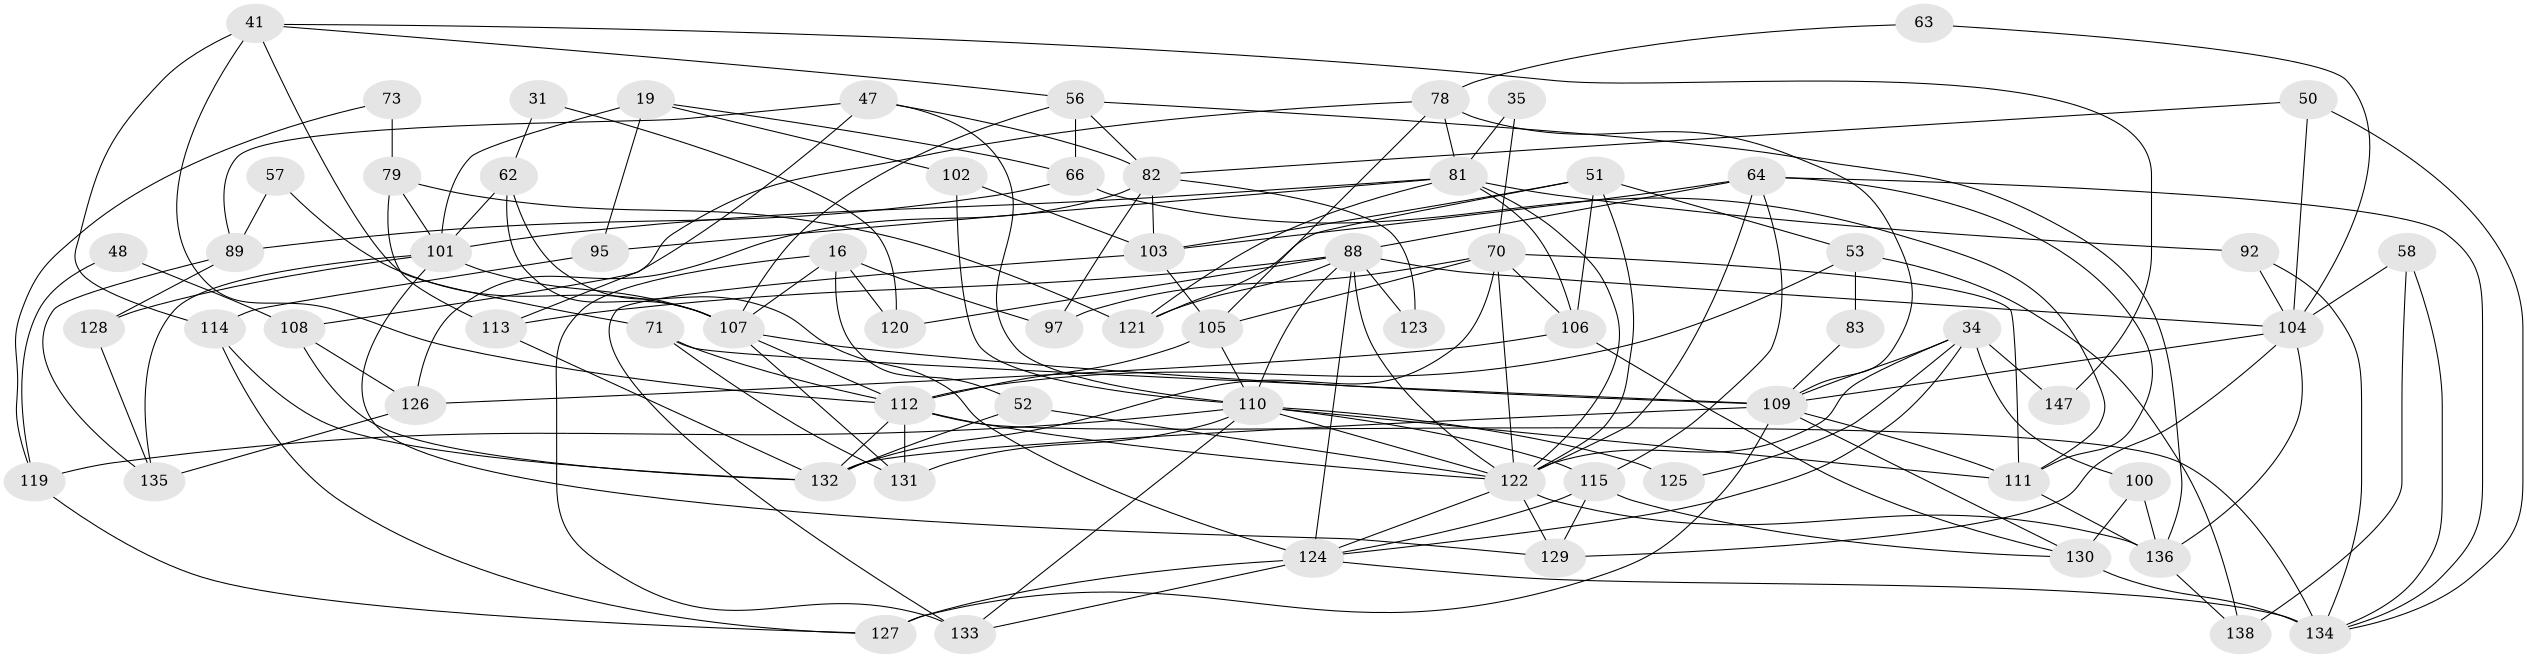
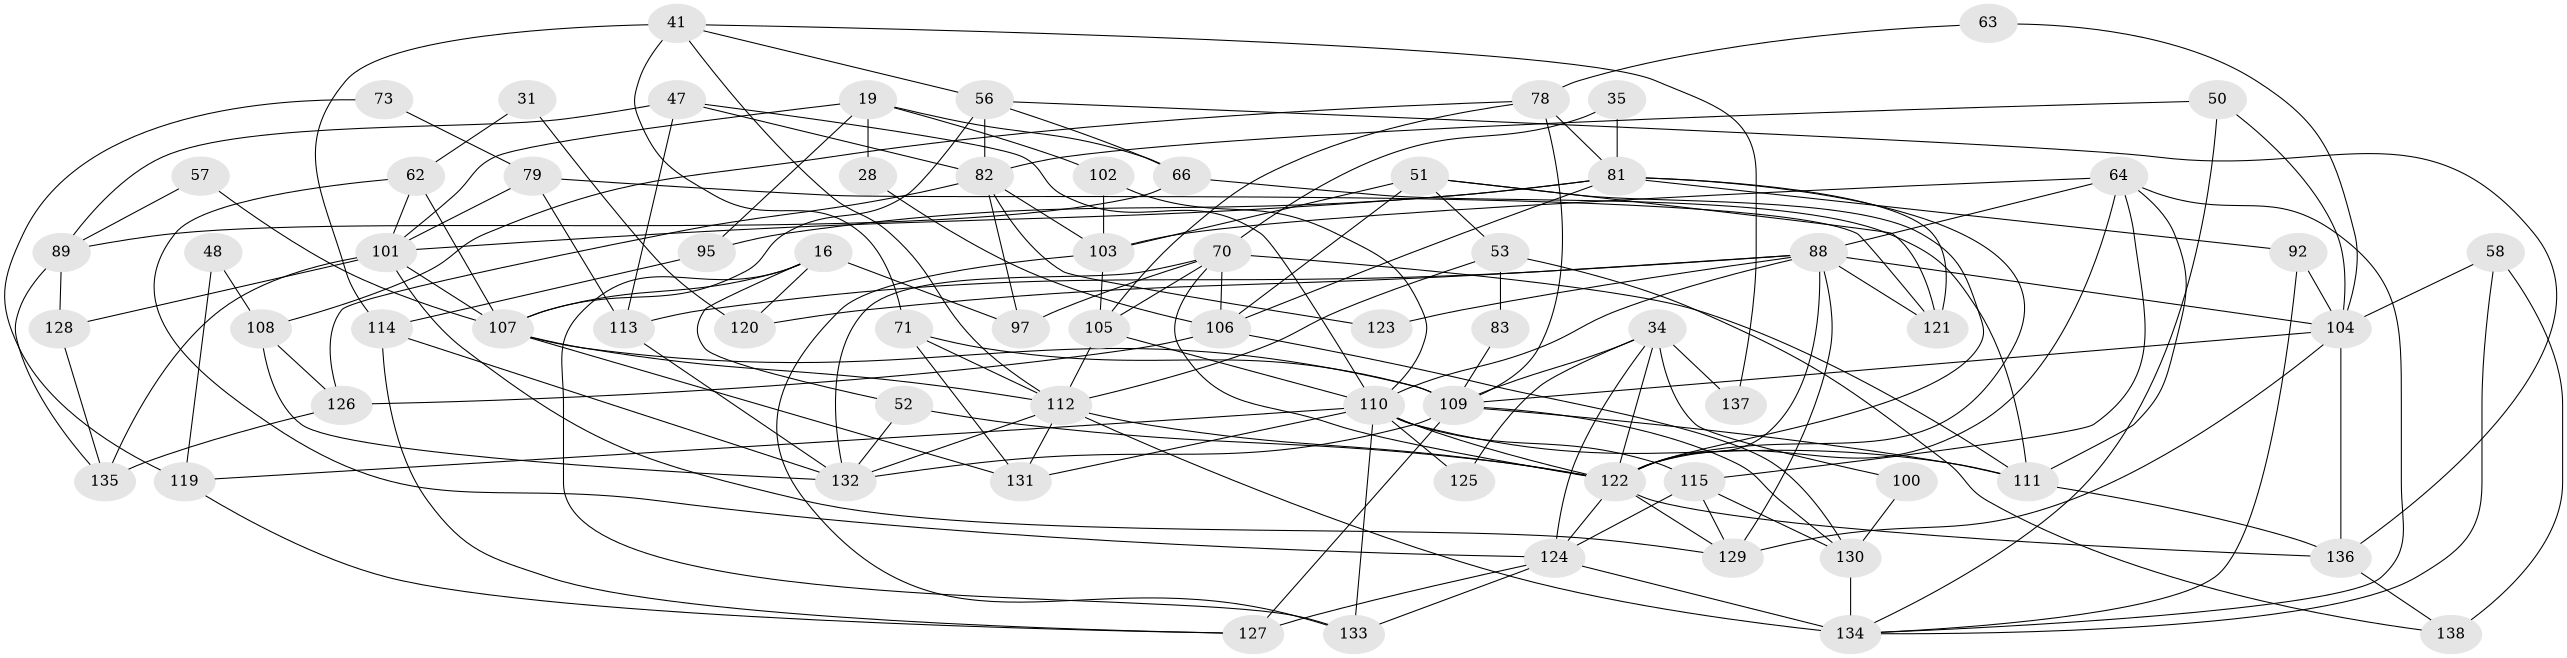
none -> (868, 176)
(1334, 399) -> (1812, 413)
(2059, 405) -> (1736, 405)
(2150, 520) -> none
